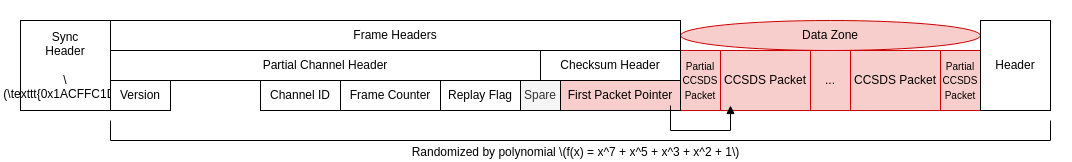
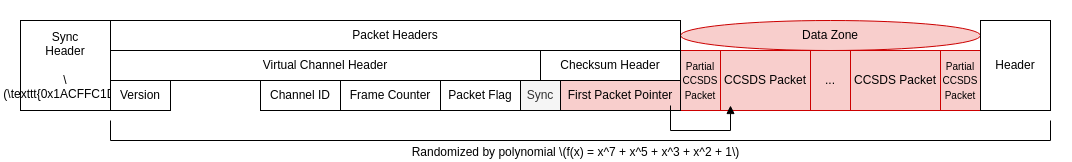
(396, 36) -> (396, 36)
(326, 66) -> (326, 66)
(481, 96) -> (481, 96)
(541, 96) -> (541, 96)
